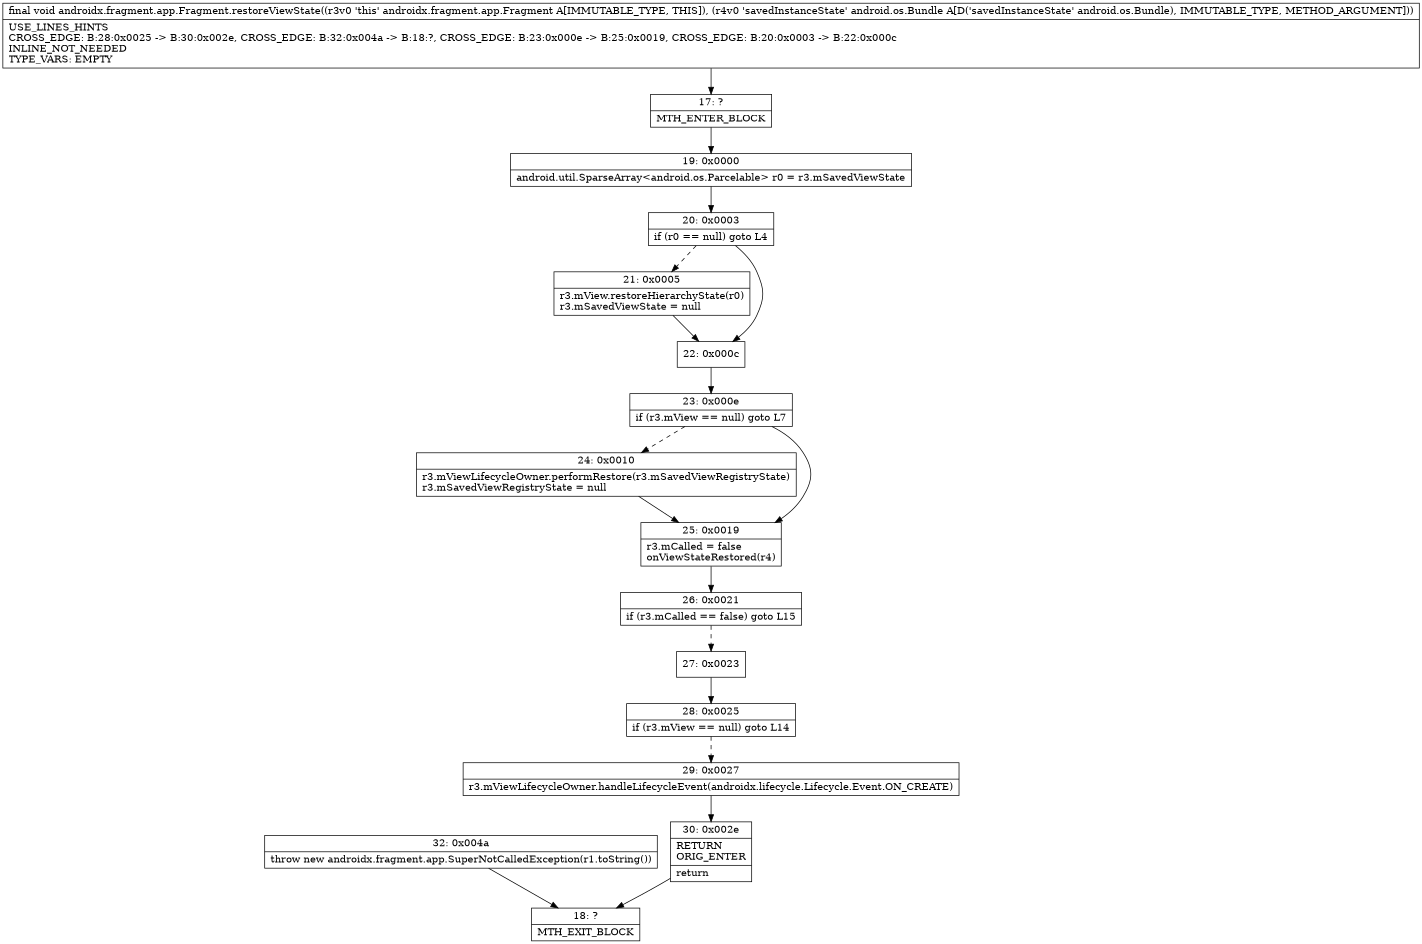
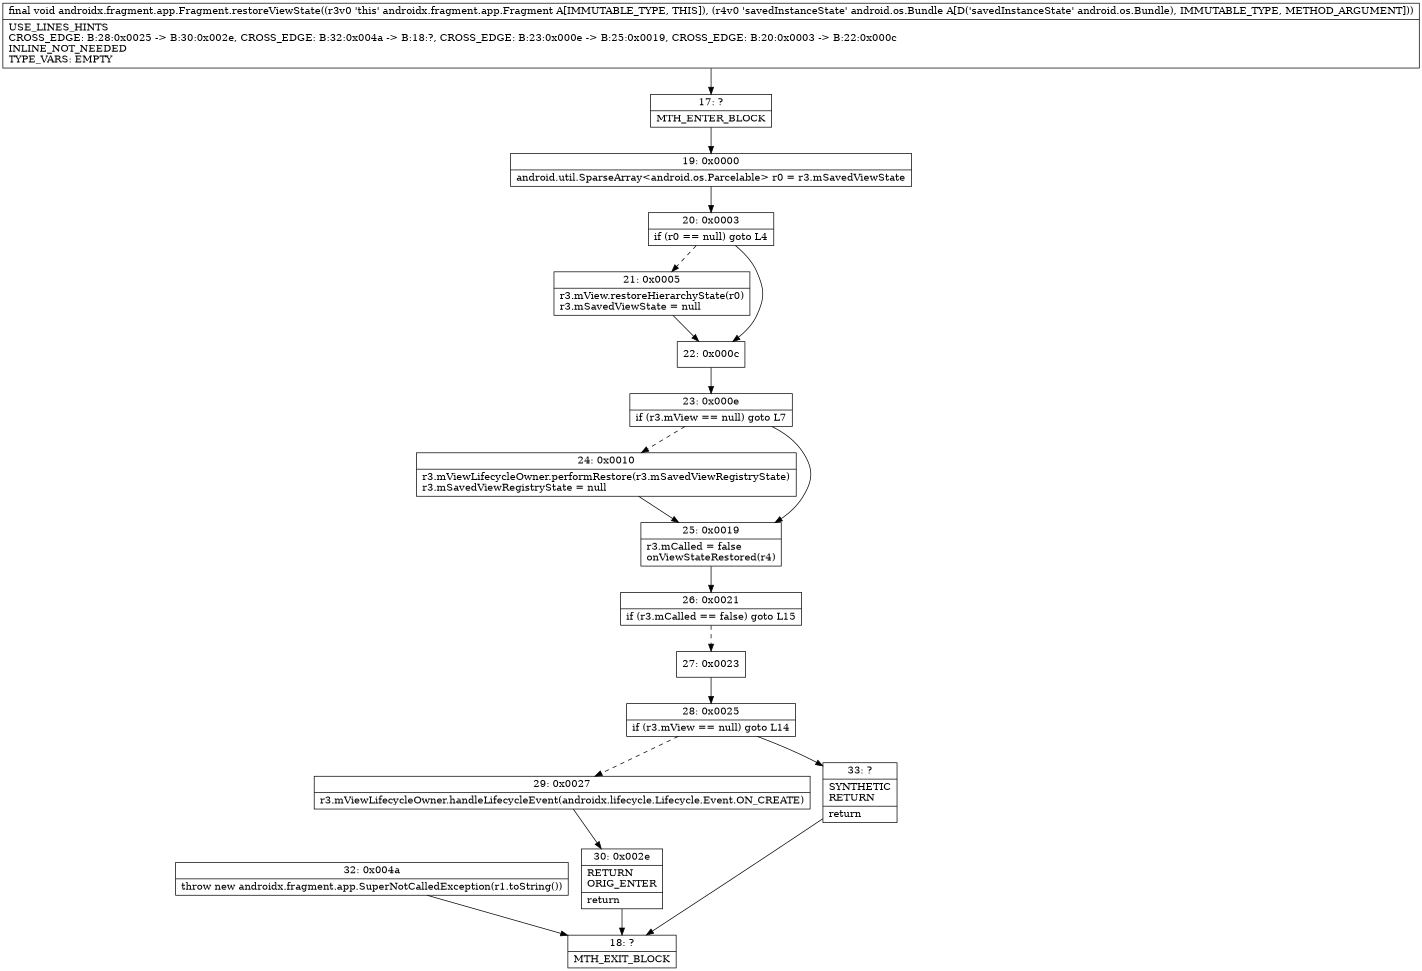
none -> (860, 793)
